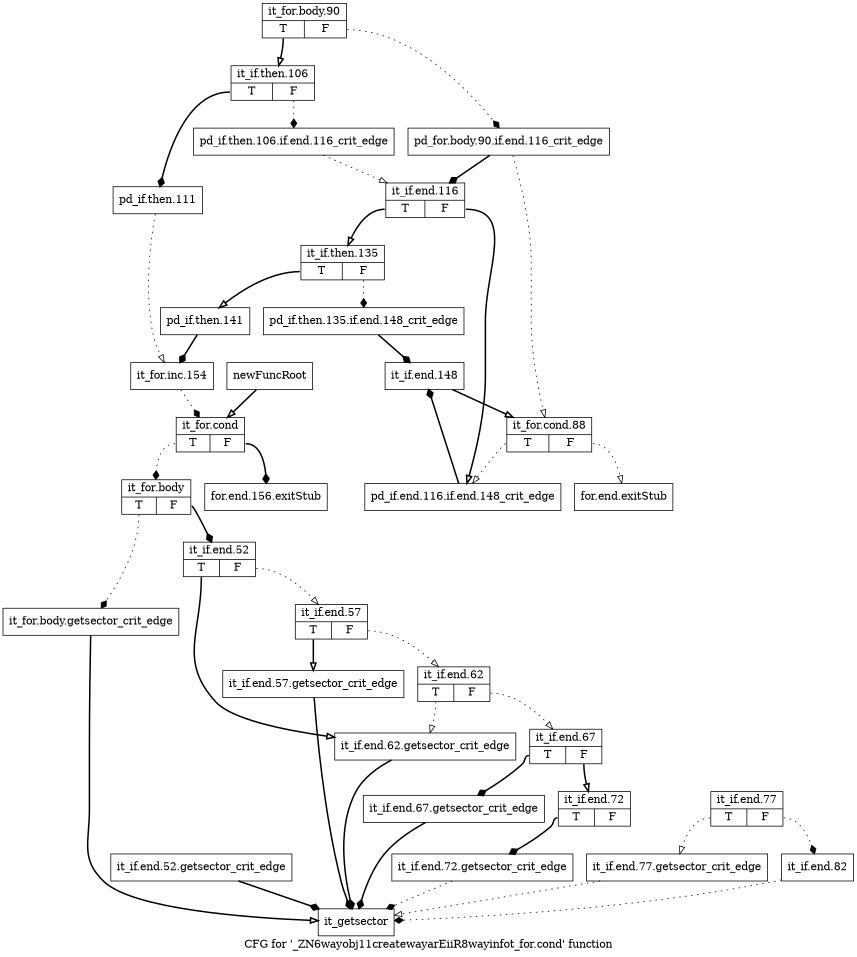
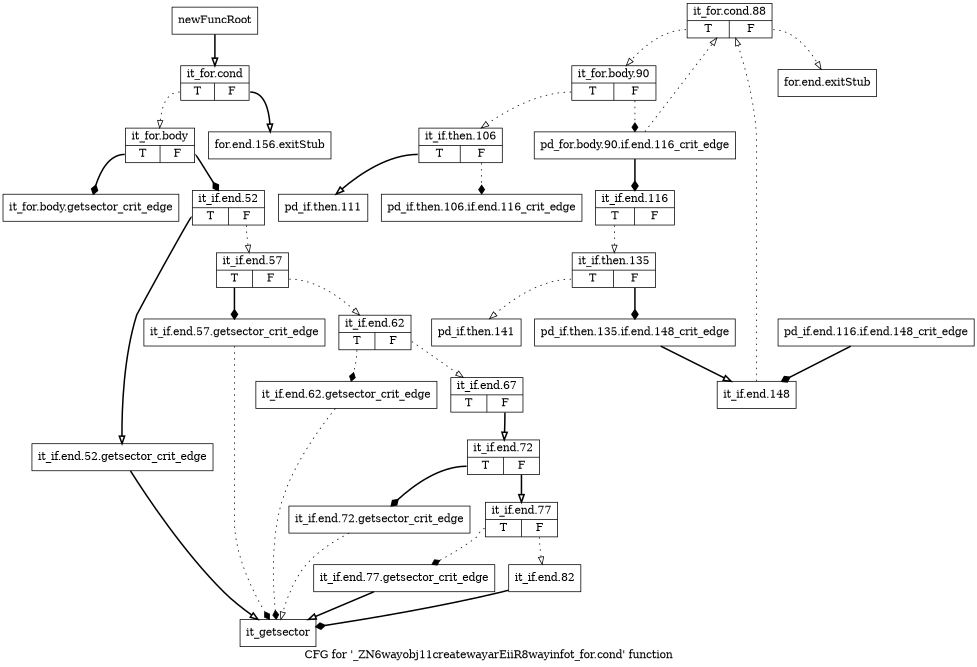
(283, 48) -> (527, 102)
(183, 123) -> (377, 165)
(352, 168) -> none
(364, 219) -> (615, 235)
(260, 281) -> (530, 290)
(364, 289) -> (635, 299)
(485, 334) -> none
(391, 346) -> (693, 362)
(172, 376) -> none
(479, 402) -> (757, 212)
(161, 453) -> (165, 102)
(261, 455) -> (266, 104)
(491, 460) -> (656, 39)
none -> (521, 485)
(129, 560) -> (106, 165)
(313, 651) -> (234, 299)
(212, 697) -> (135, 320)
(435, 714) -> (356, 361)
(325, 800) -> (234, 482)
(454, 809) -> none
(346, 821) -> (282, 502)
(802, 827) -> (540, 547)
(692, 828) -> (464, 546)
(92, 866) -> none
(274, 893) -> (185, 548)
(424, 893) -> (306, 565)
(501, 897) -> (345, 604)
(593, 907) -> (417, 610)
